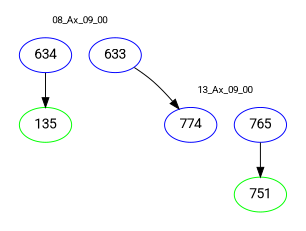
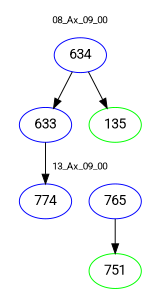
none -> (65, 86)
